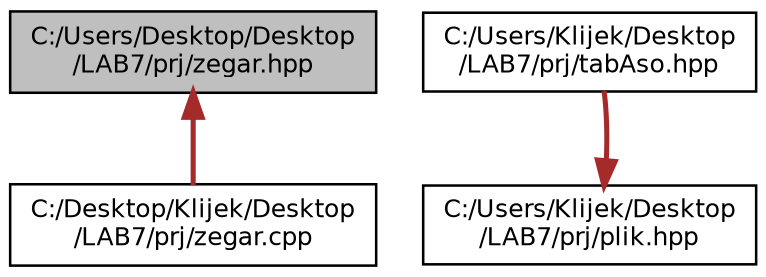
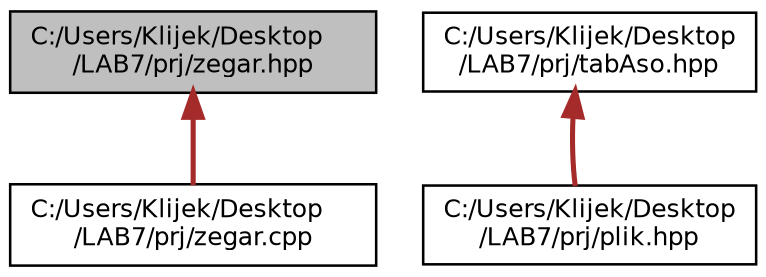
(193, 52) -> (193, 52)
(607, 126) -> (573, 152)
(193, 225) -> (193, 225)
